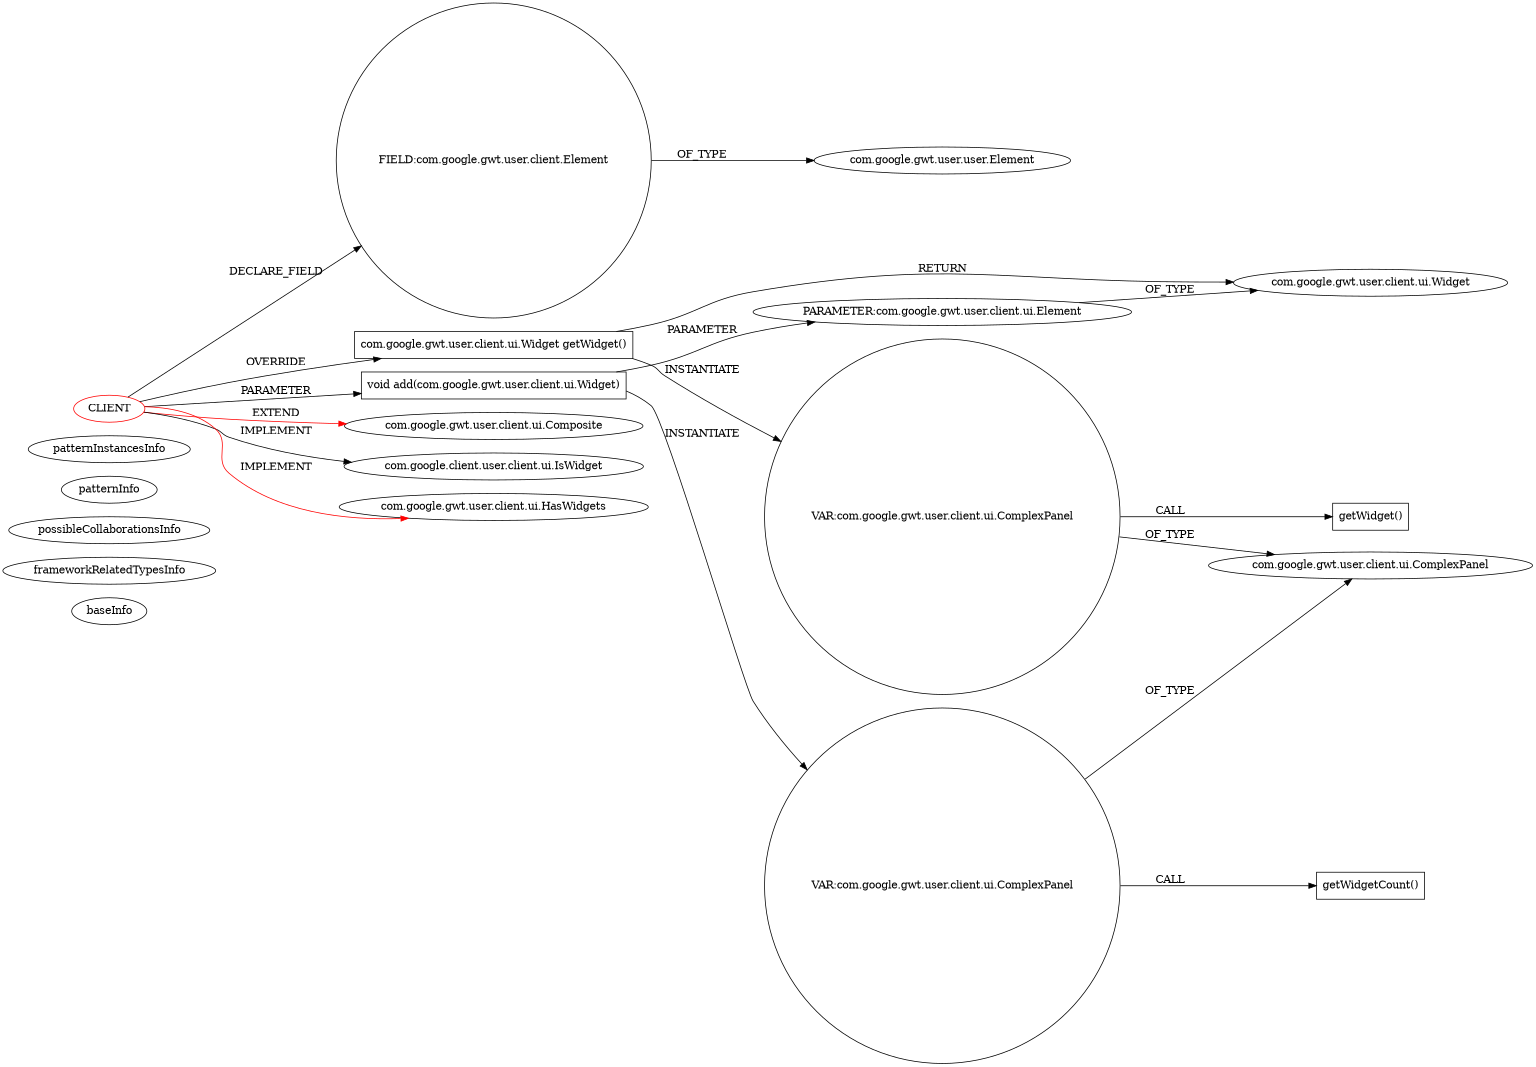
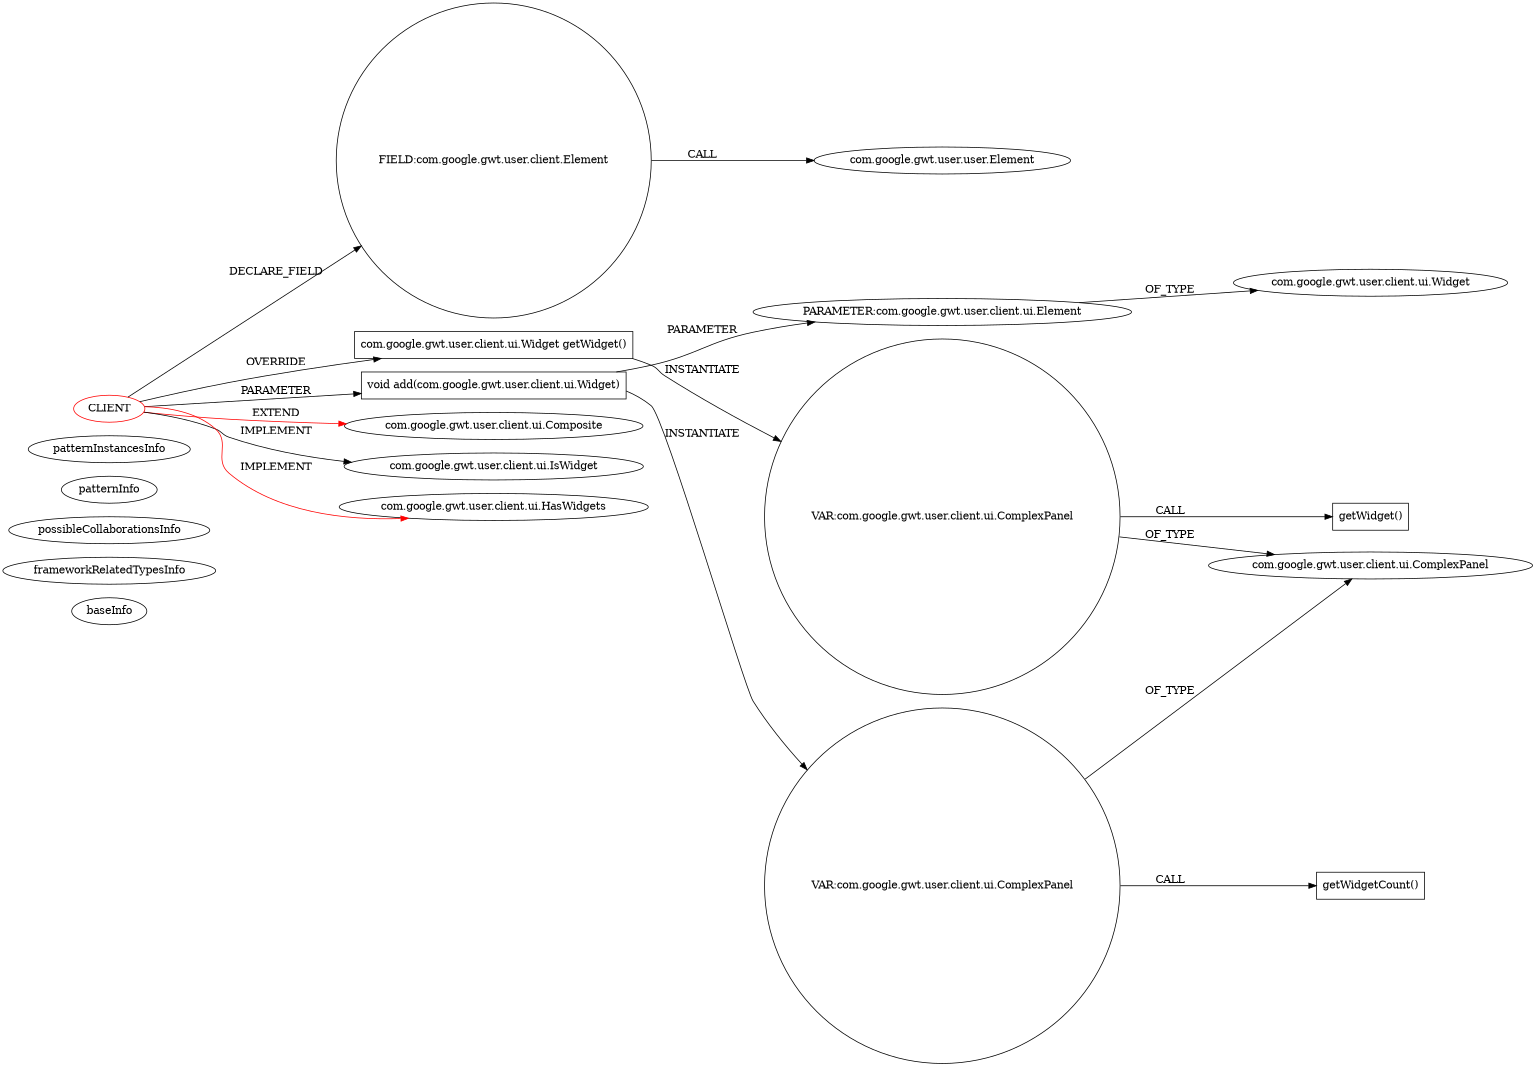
(702, 155) -> (702, 155)
(918, 274) -> none
(494, 466) -> (494, 466)
